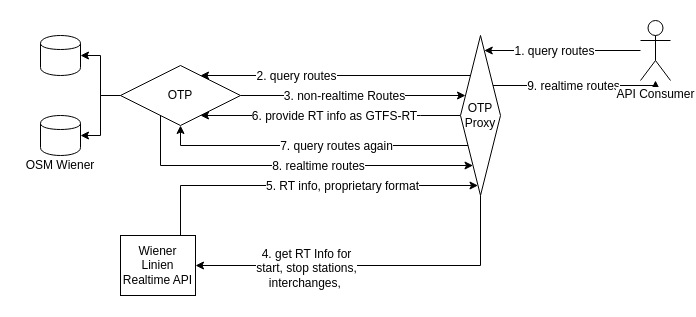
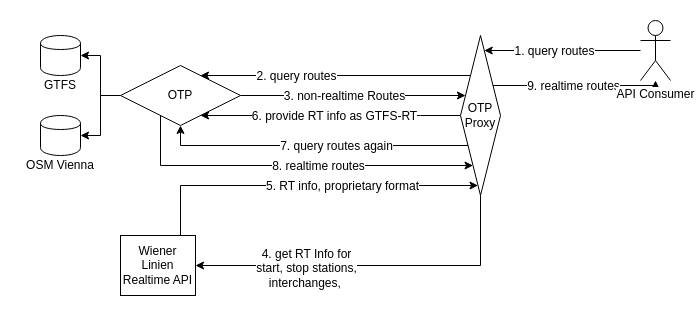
none -> (61, 86)
(61, 166) -> (61, 166)
